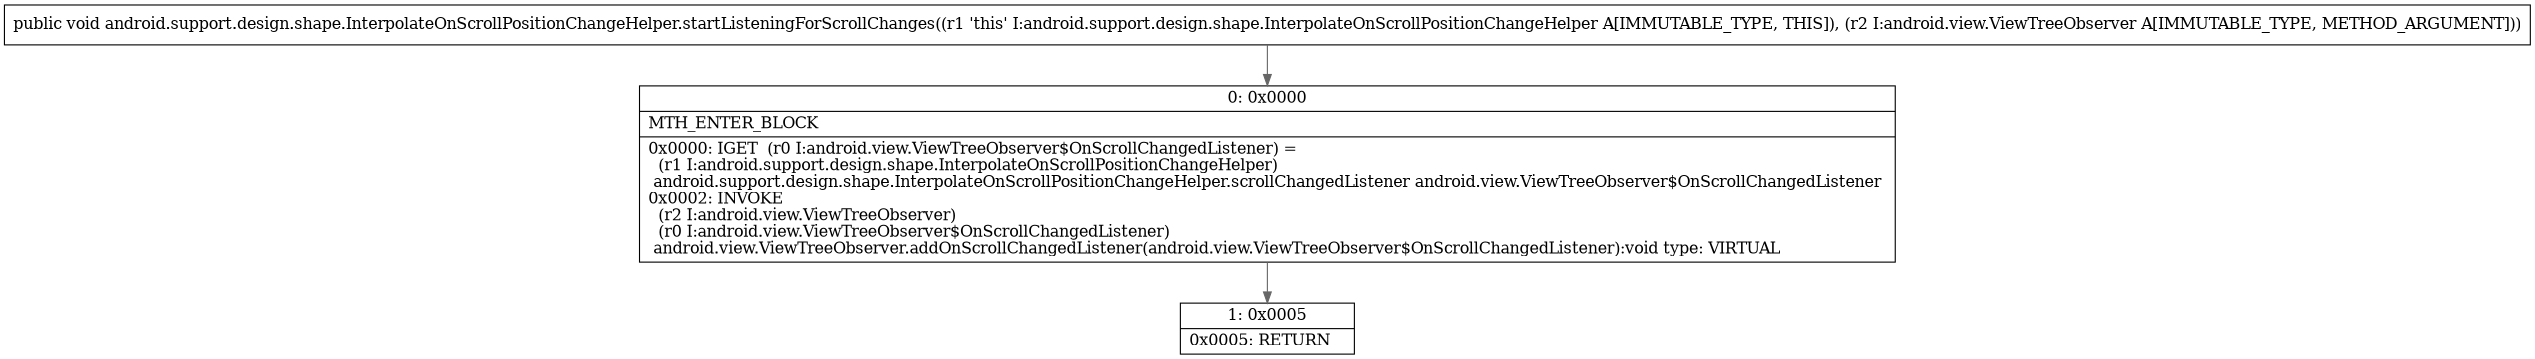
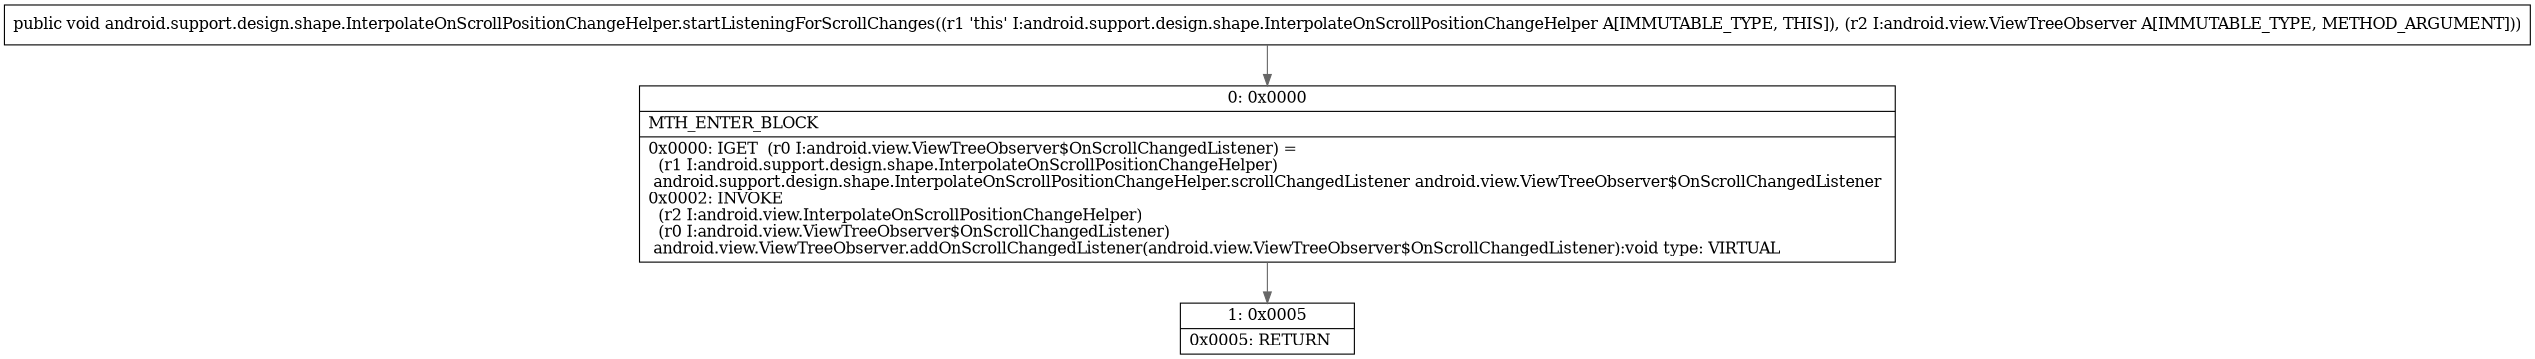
(802, 216) -> (896, 216)
